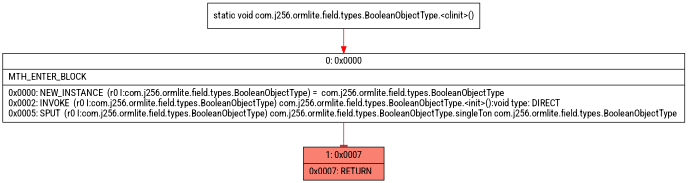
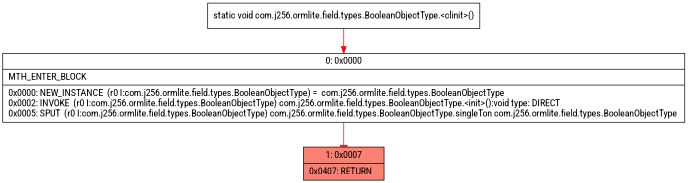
(344, 172) -> (344, 172)
